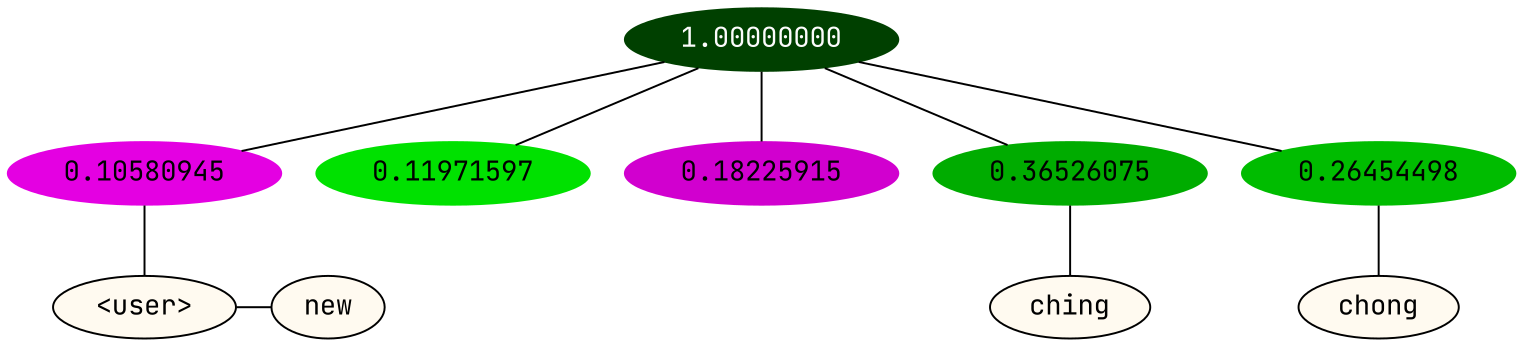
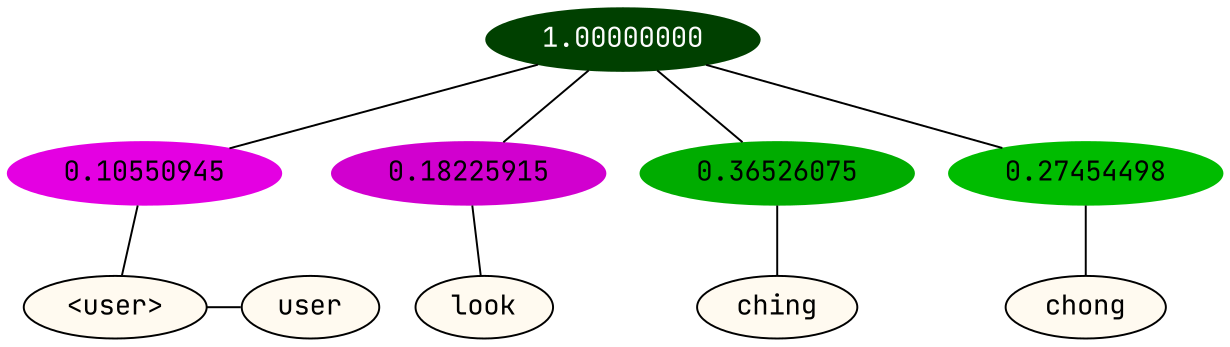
(145, 173) -> (145, 173)
(453, 173) -> none
(1379, 173) -> (1086, 173)
(328, 307) -> (310, 307)
none -> (484, 307)
